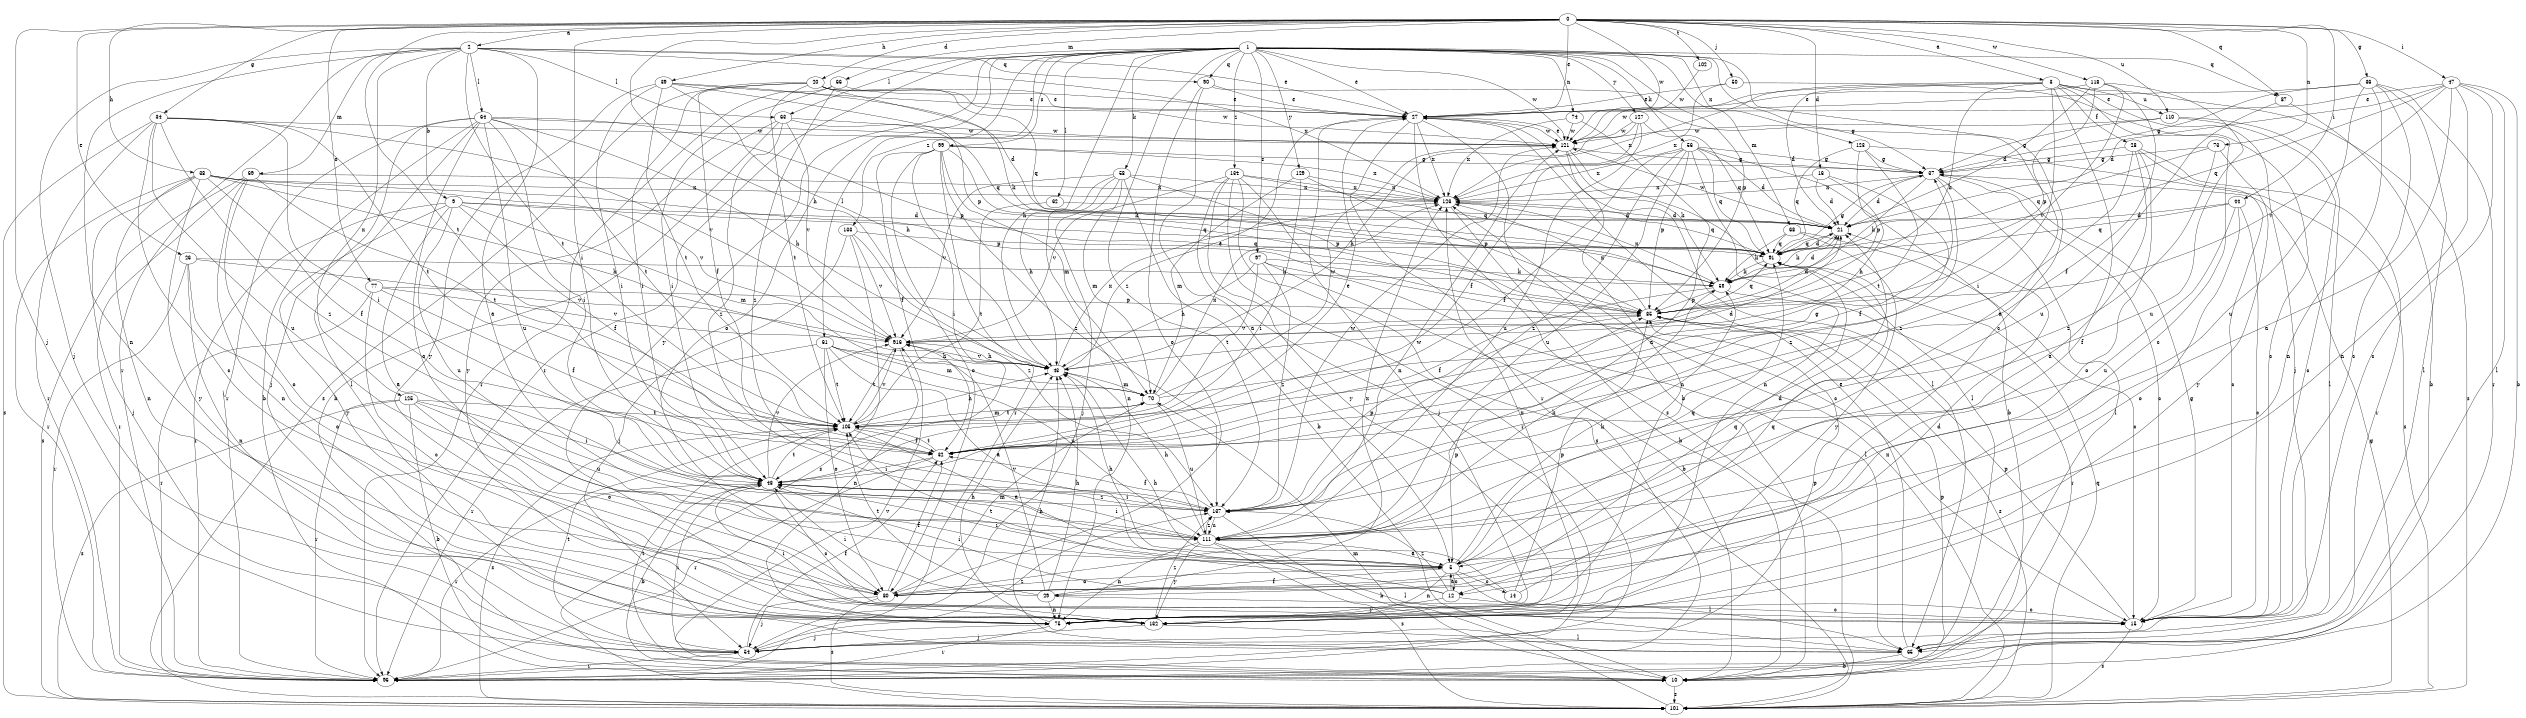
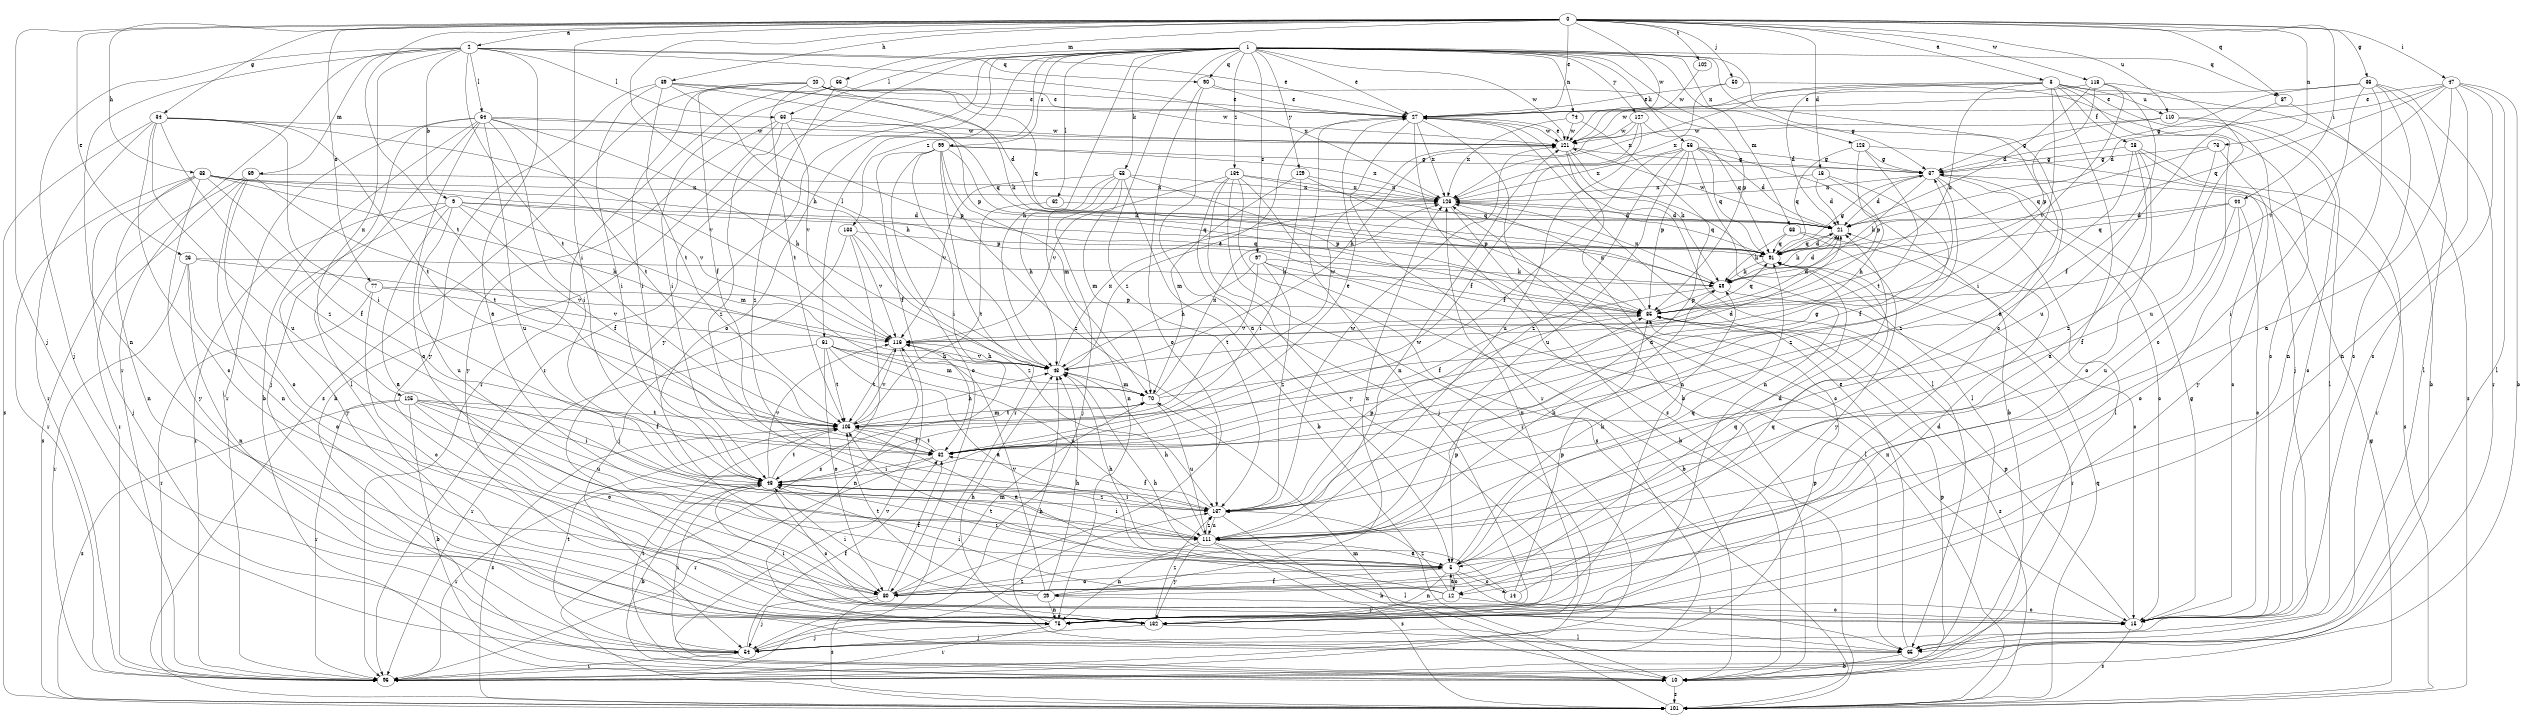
(1189, 27) -> none
(2231, 315) -> (2231, 315)
(897, 343) -> (897, 343)
(645, 407) -> (685, 436)
